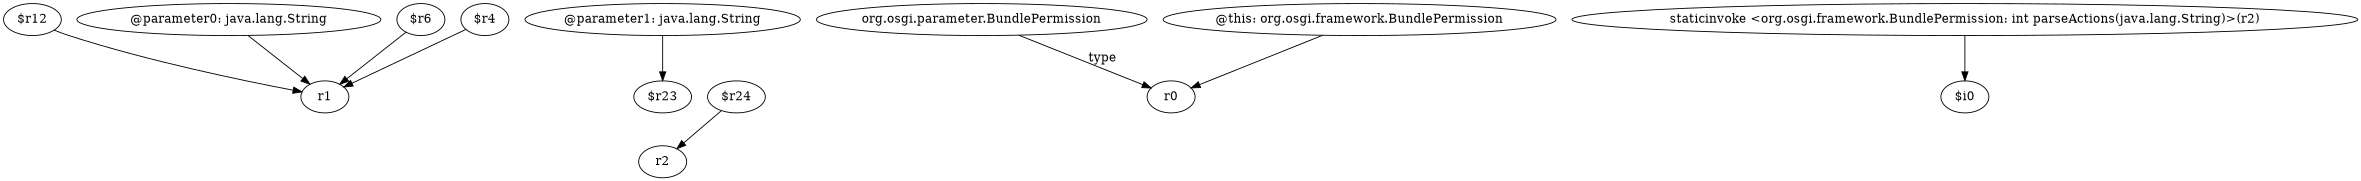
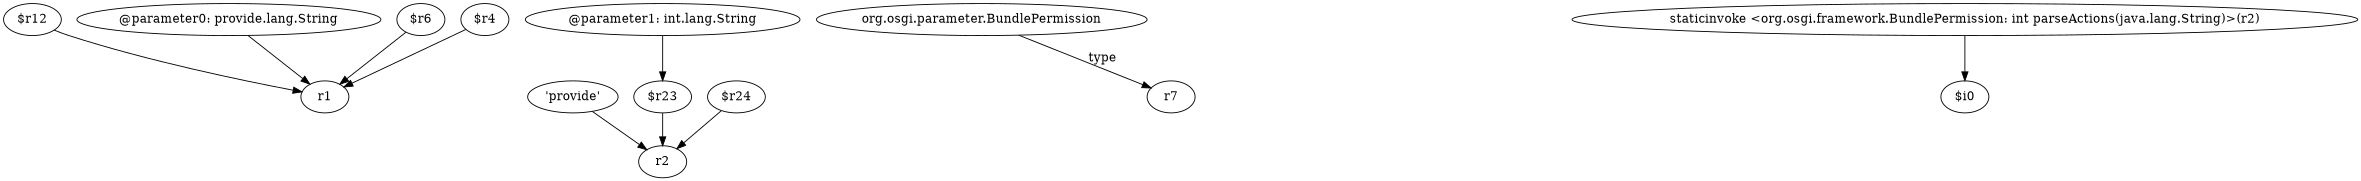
(229, 20) -> (229, 20)
(663, 20) -> (663, 20)
(1360, 20) -> none
none -> (573, 97)
(1171, 97) -> (1171, 97)
none -> (663, 125)
